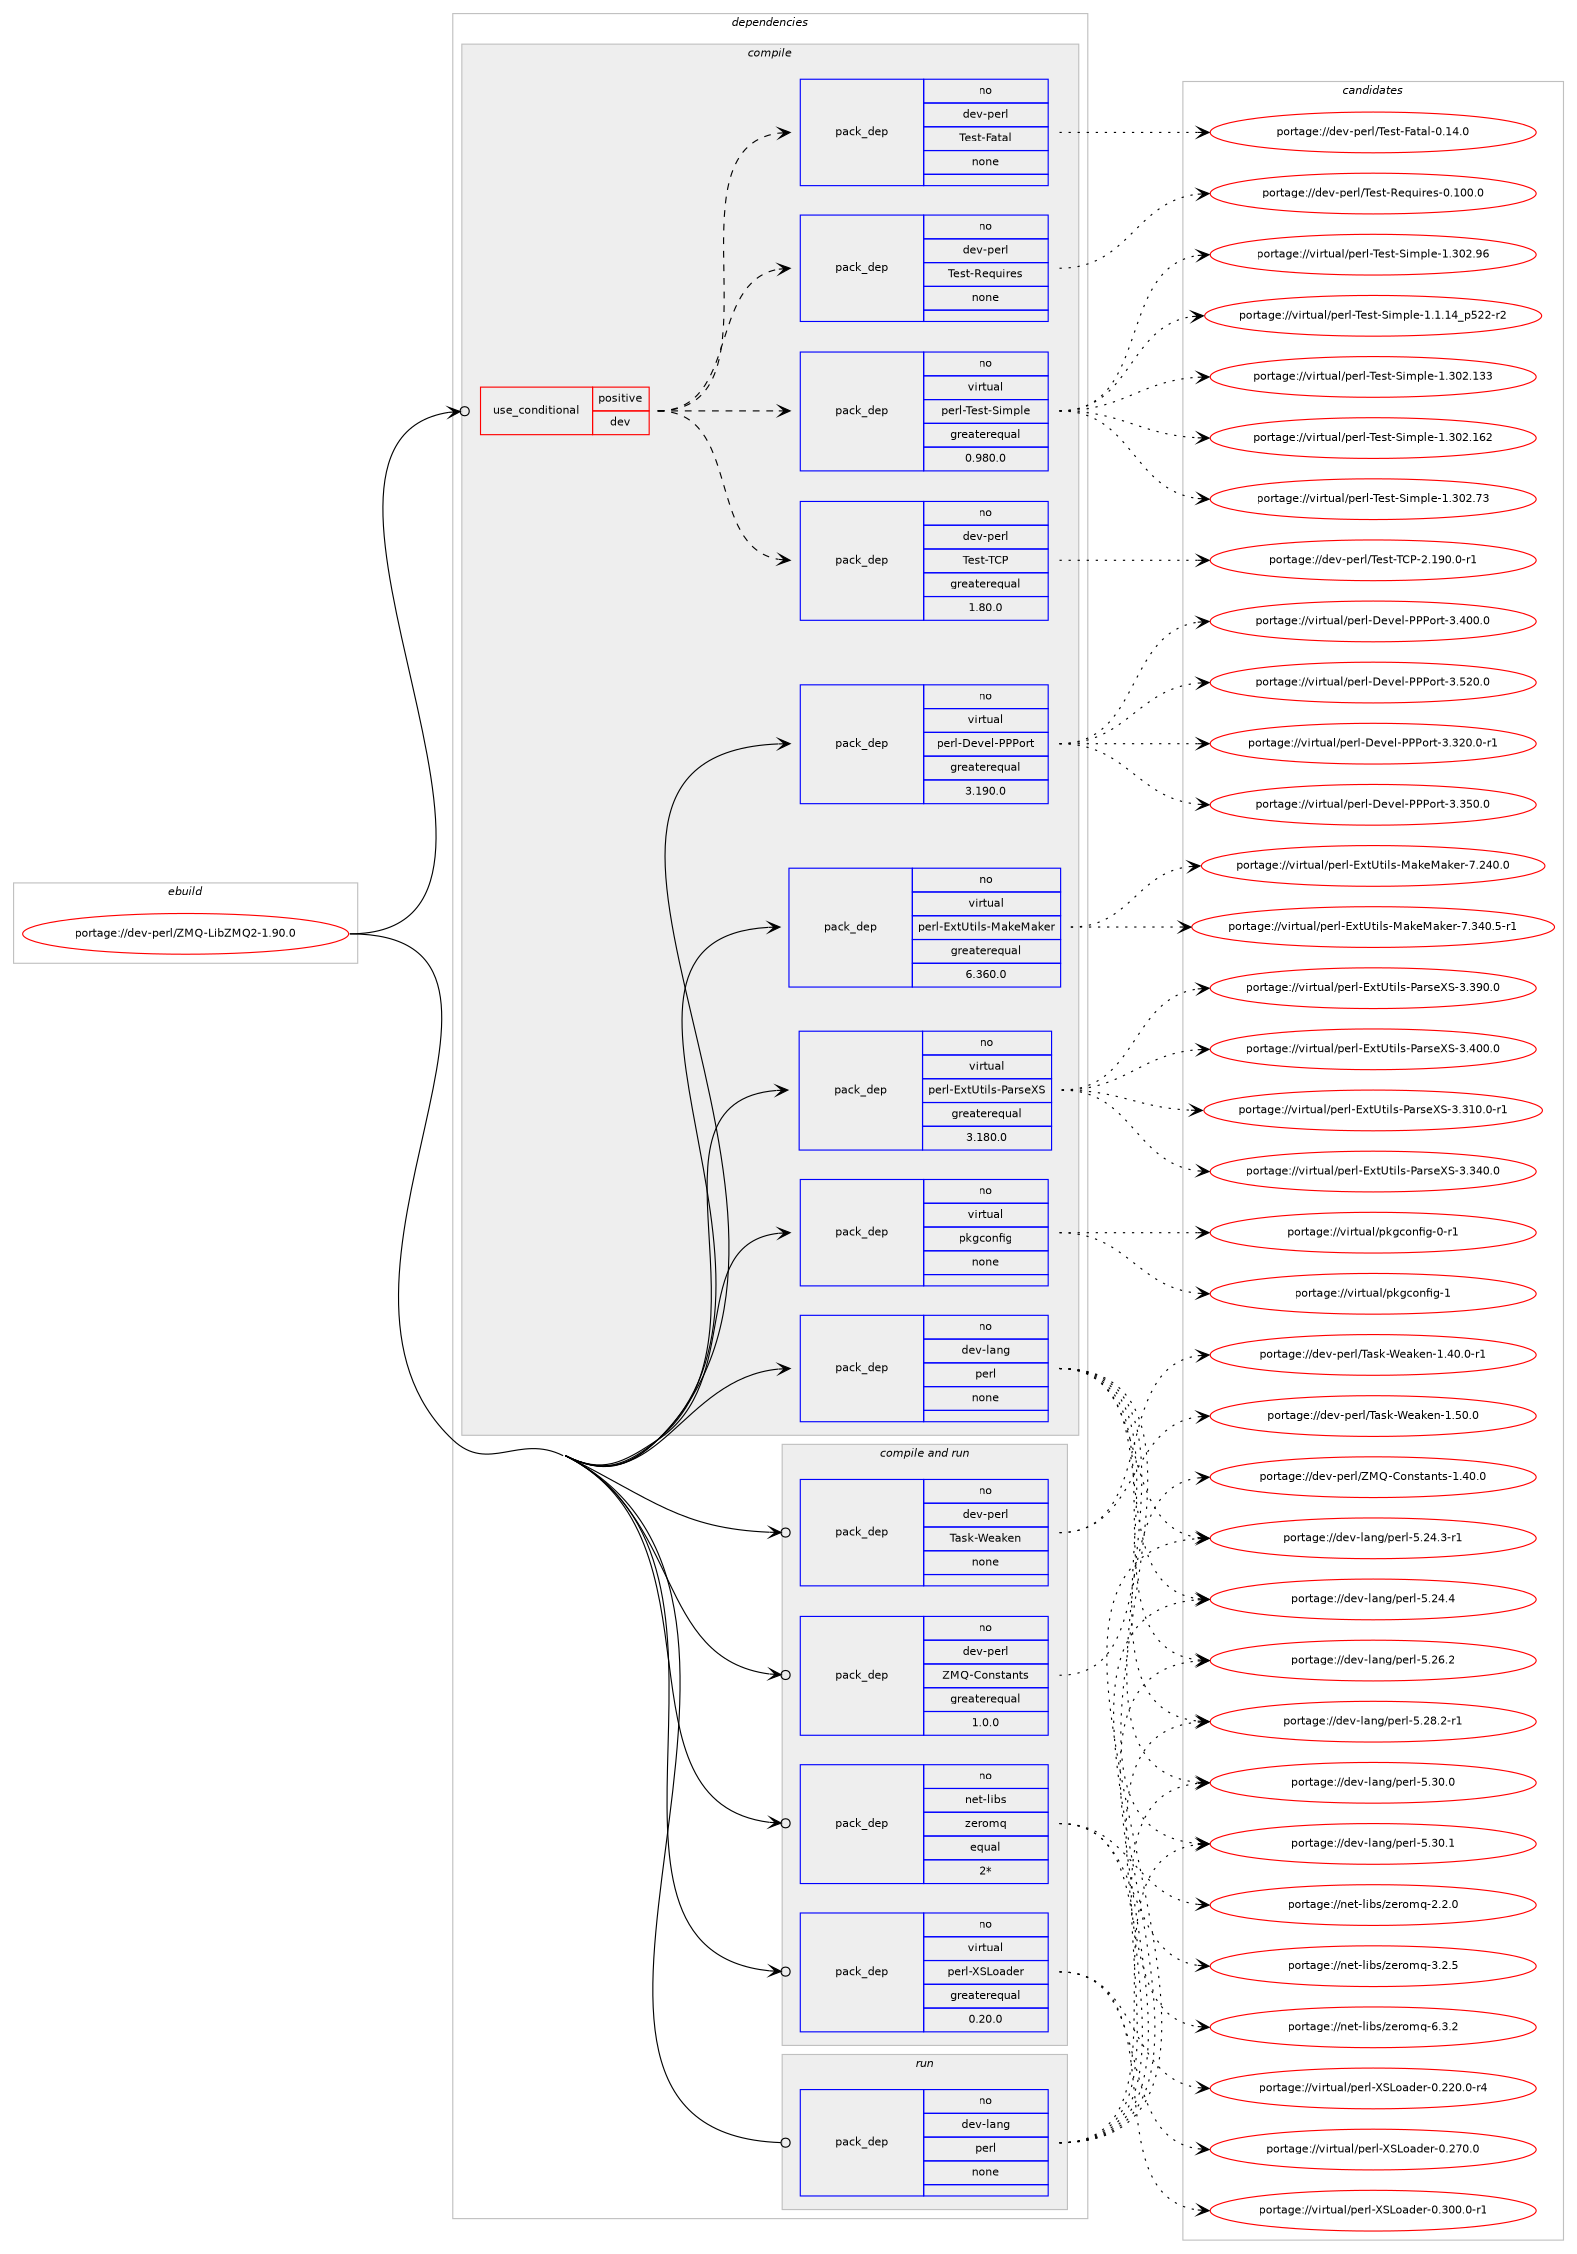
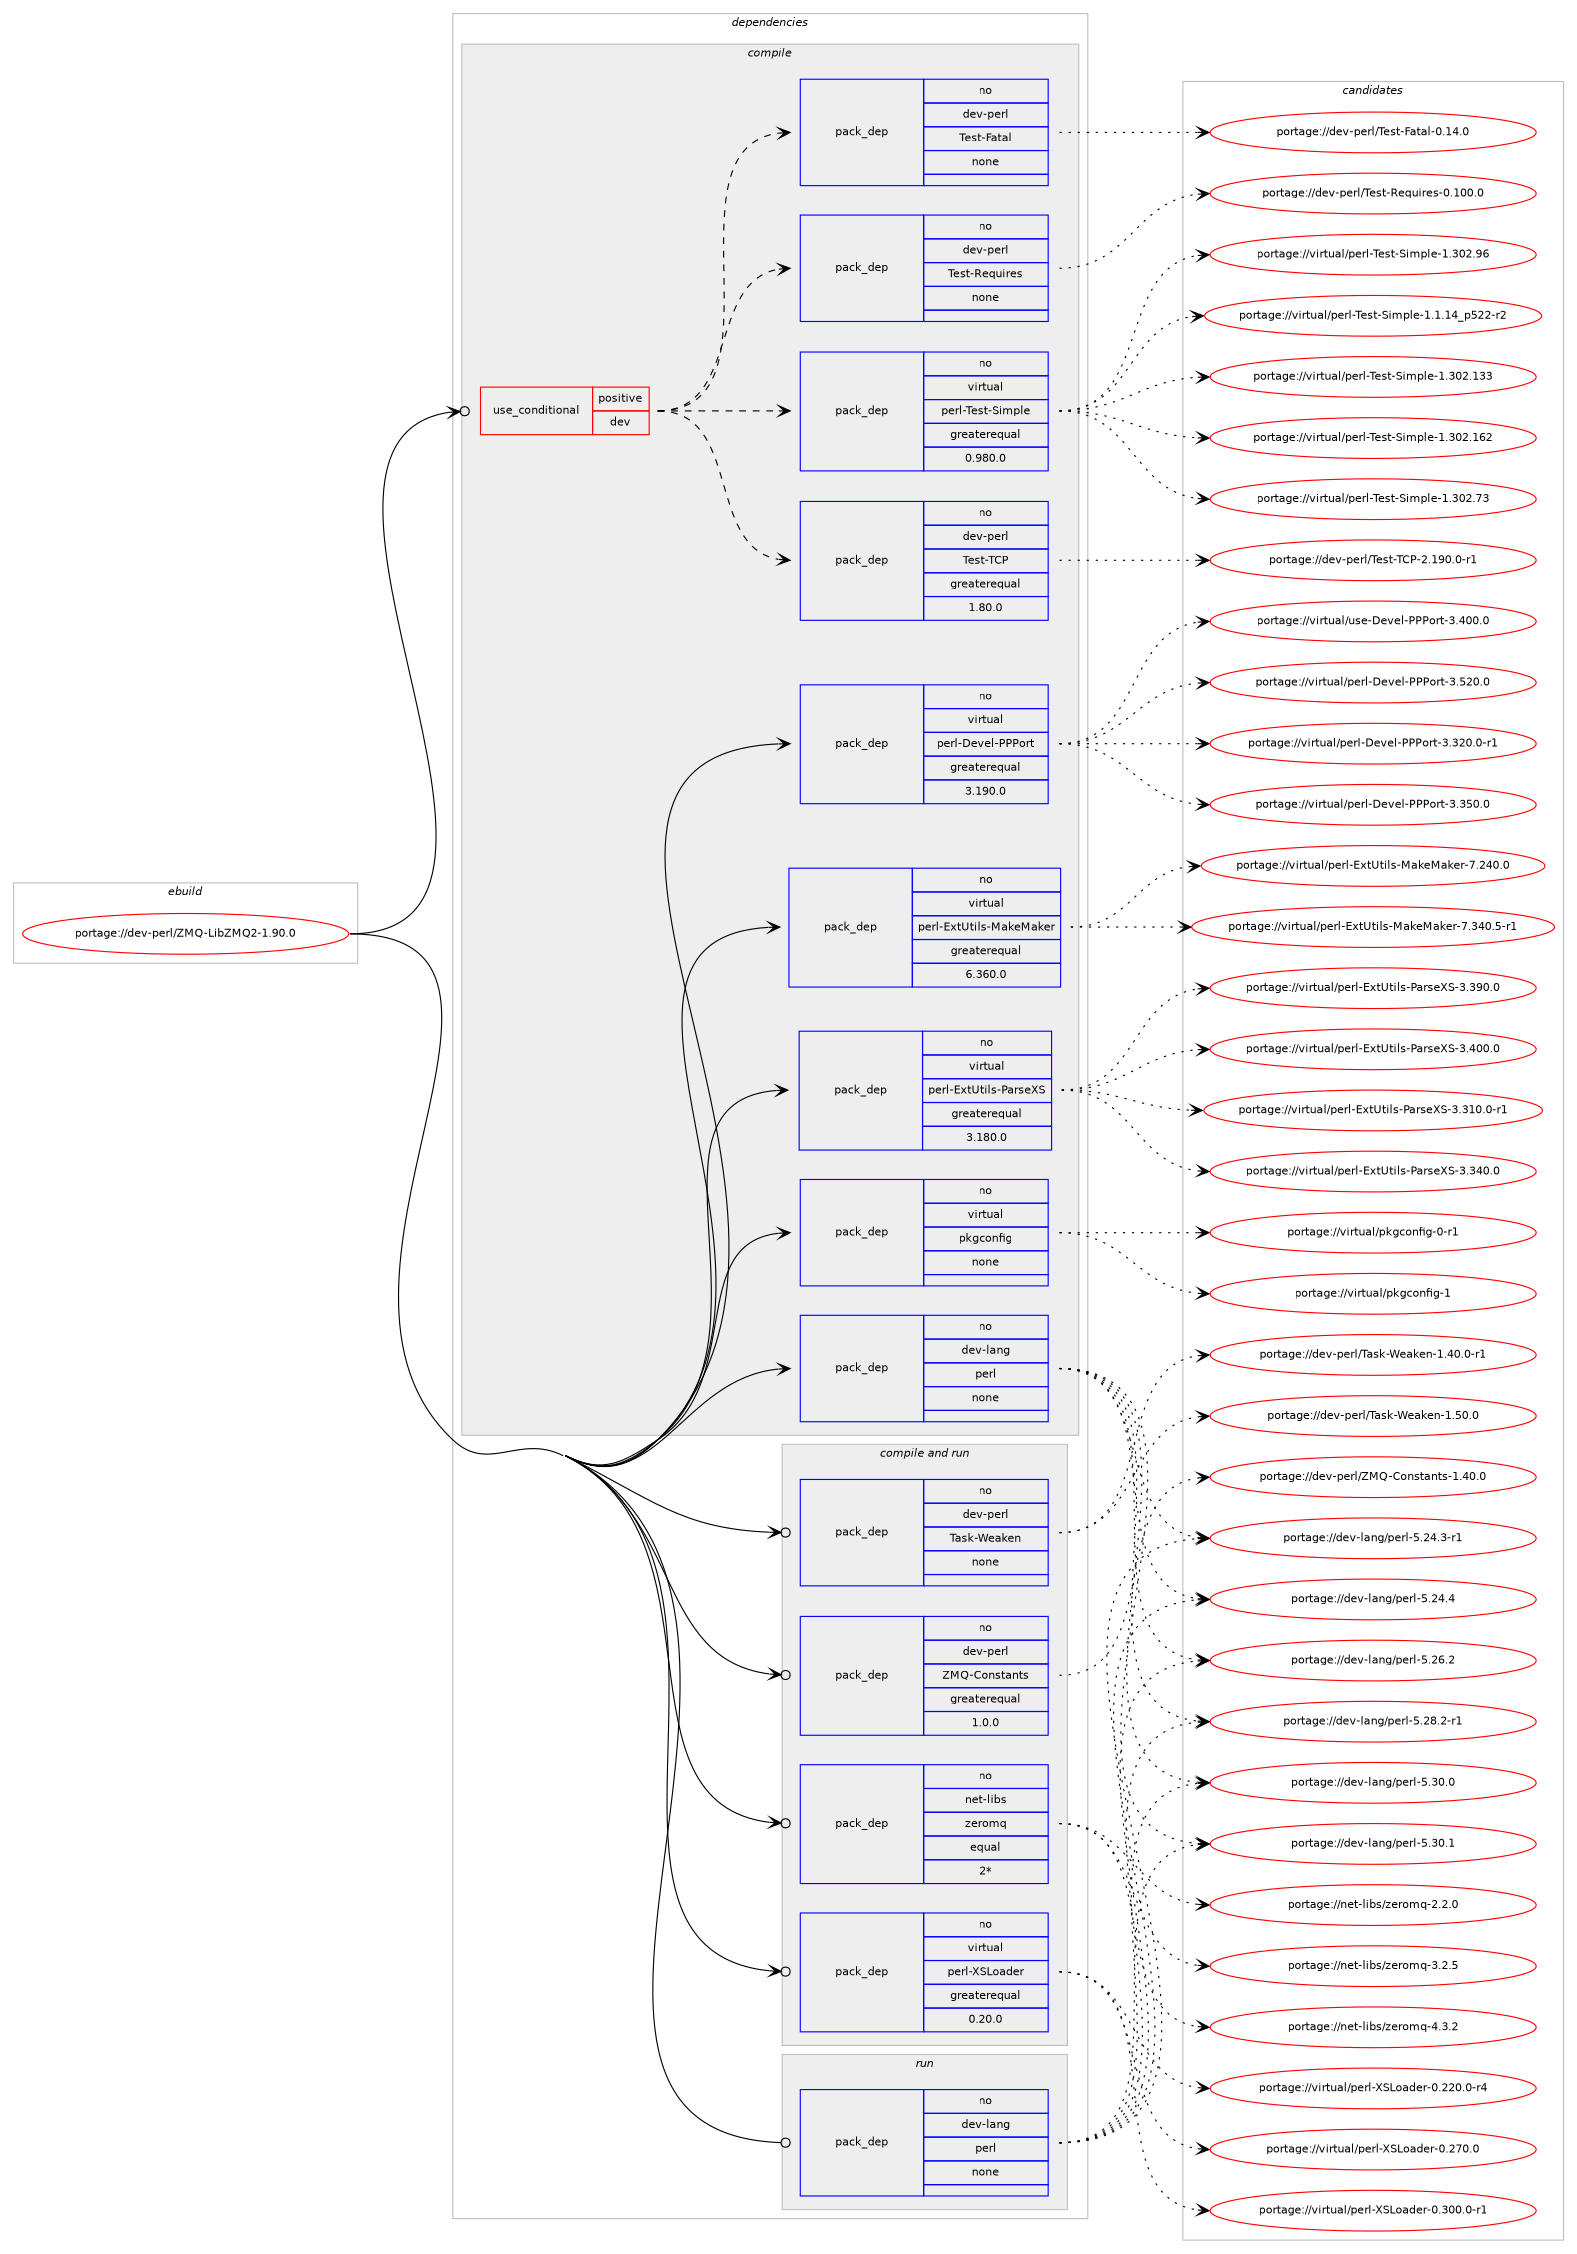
(1373, 621) -> (1373, 621)
(1373, 2027) -> (1373, 2027)
